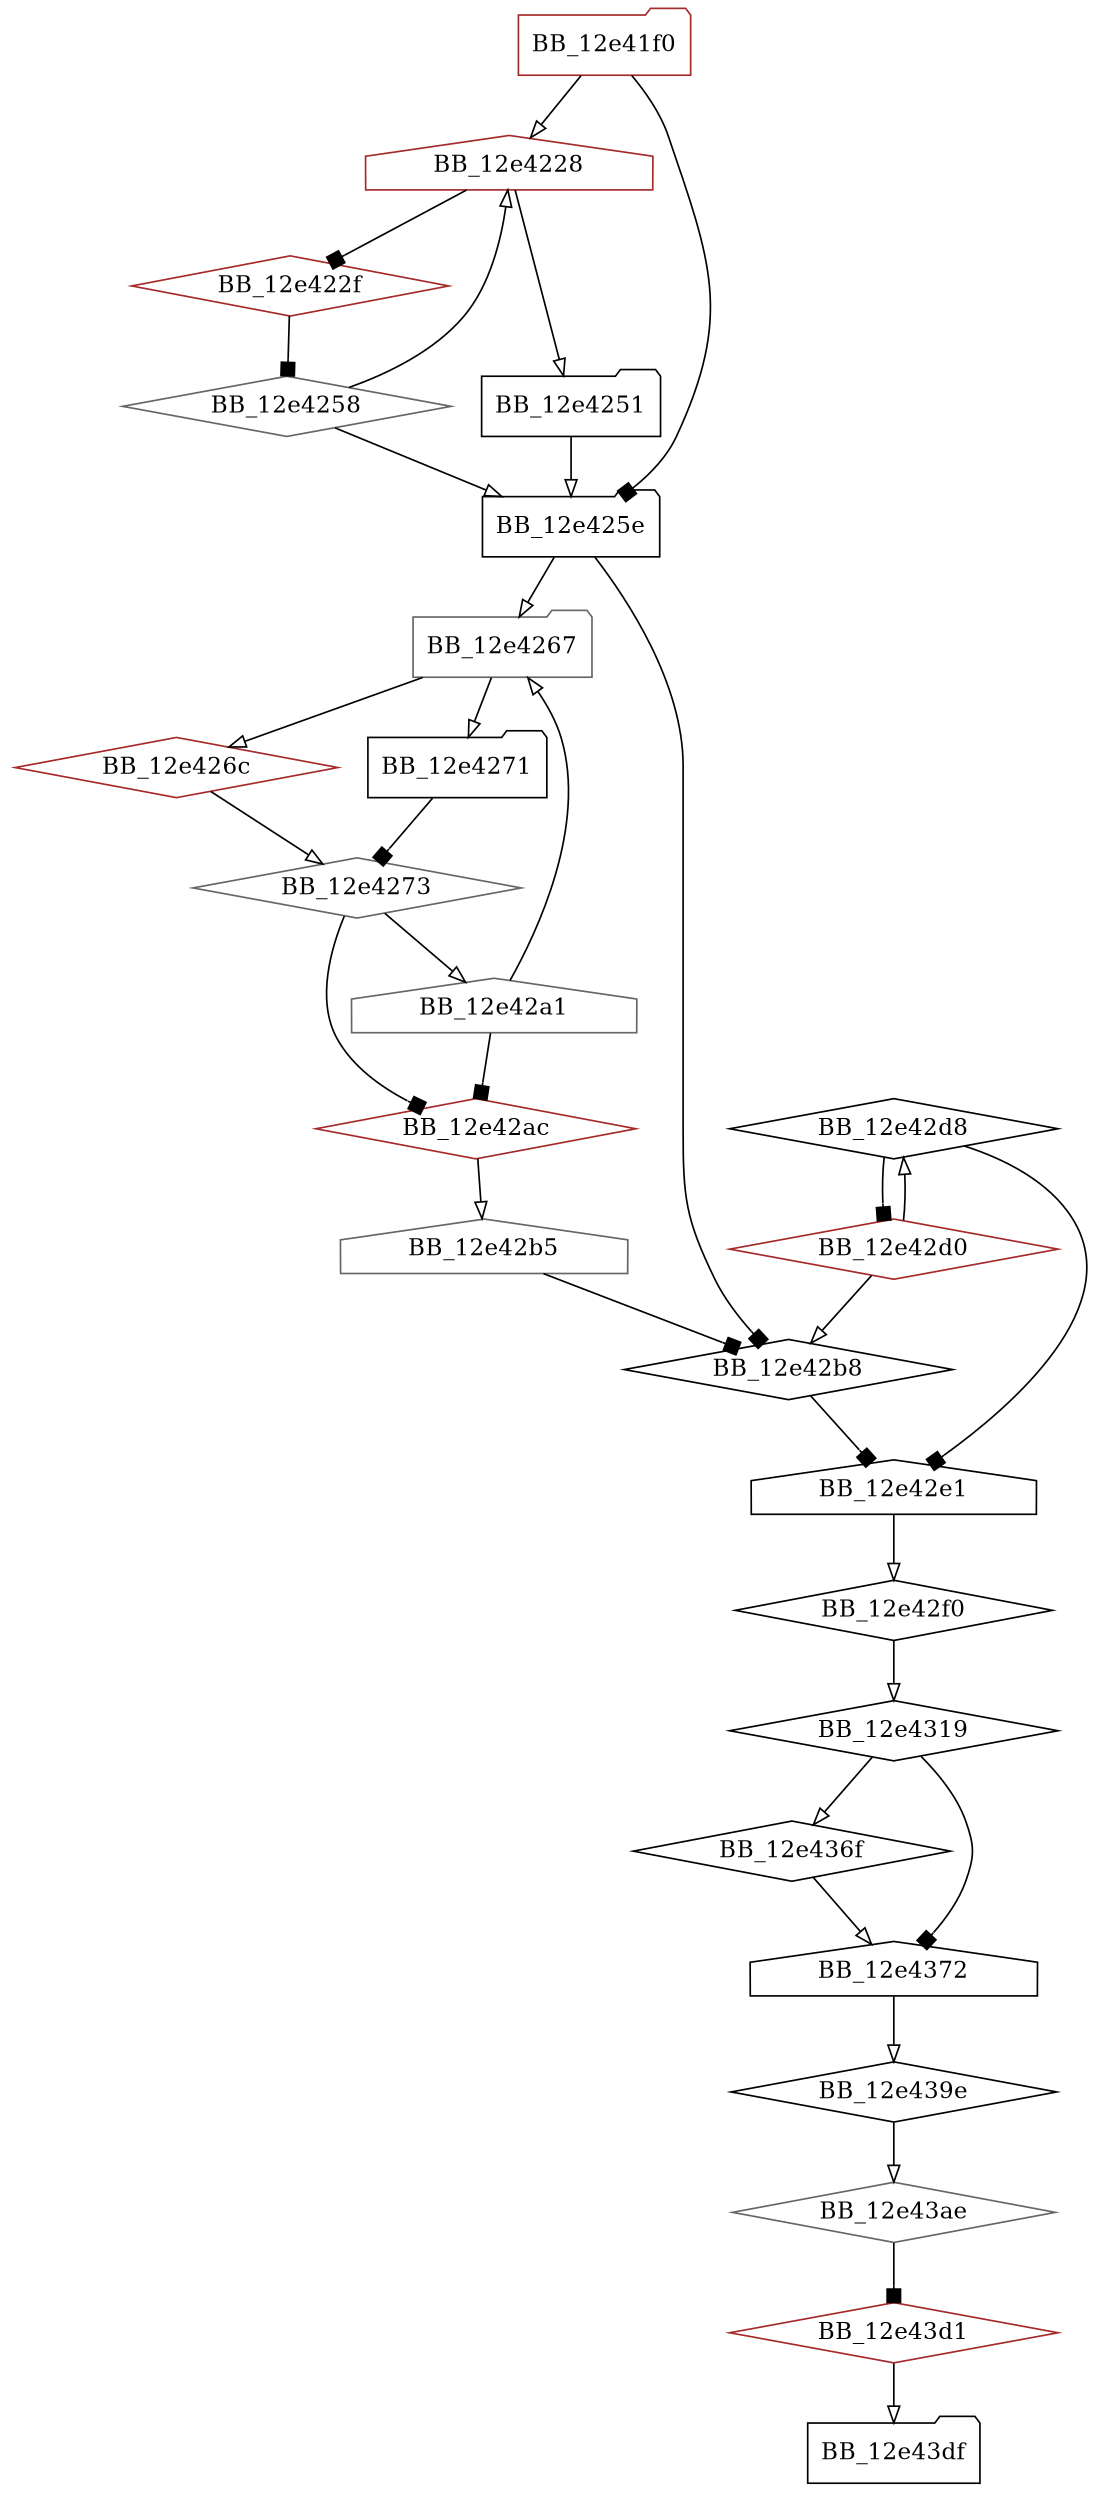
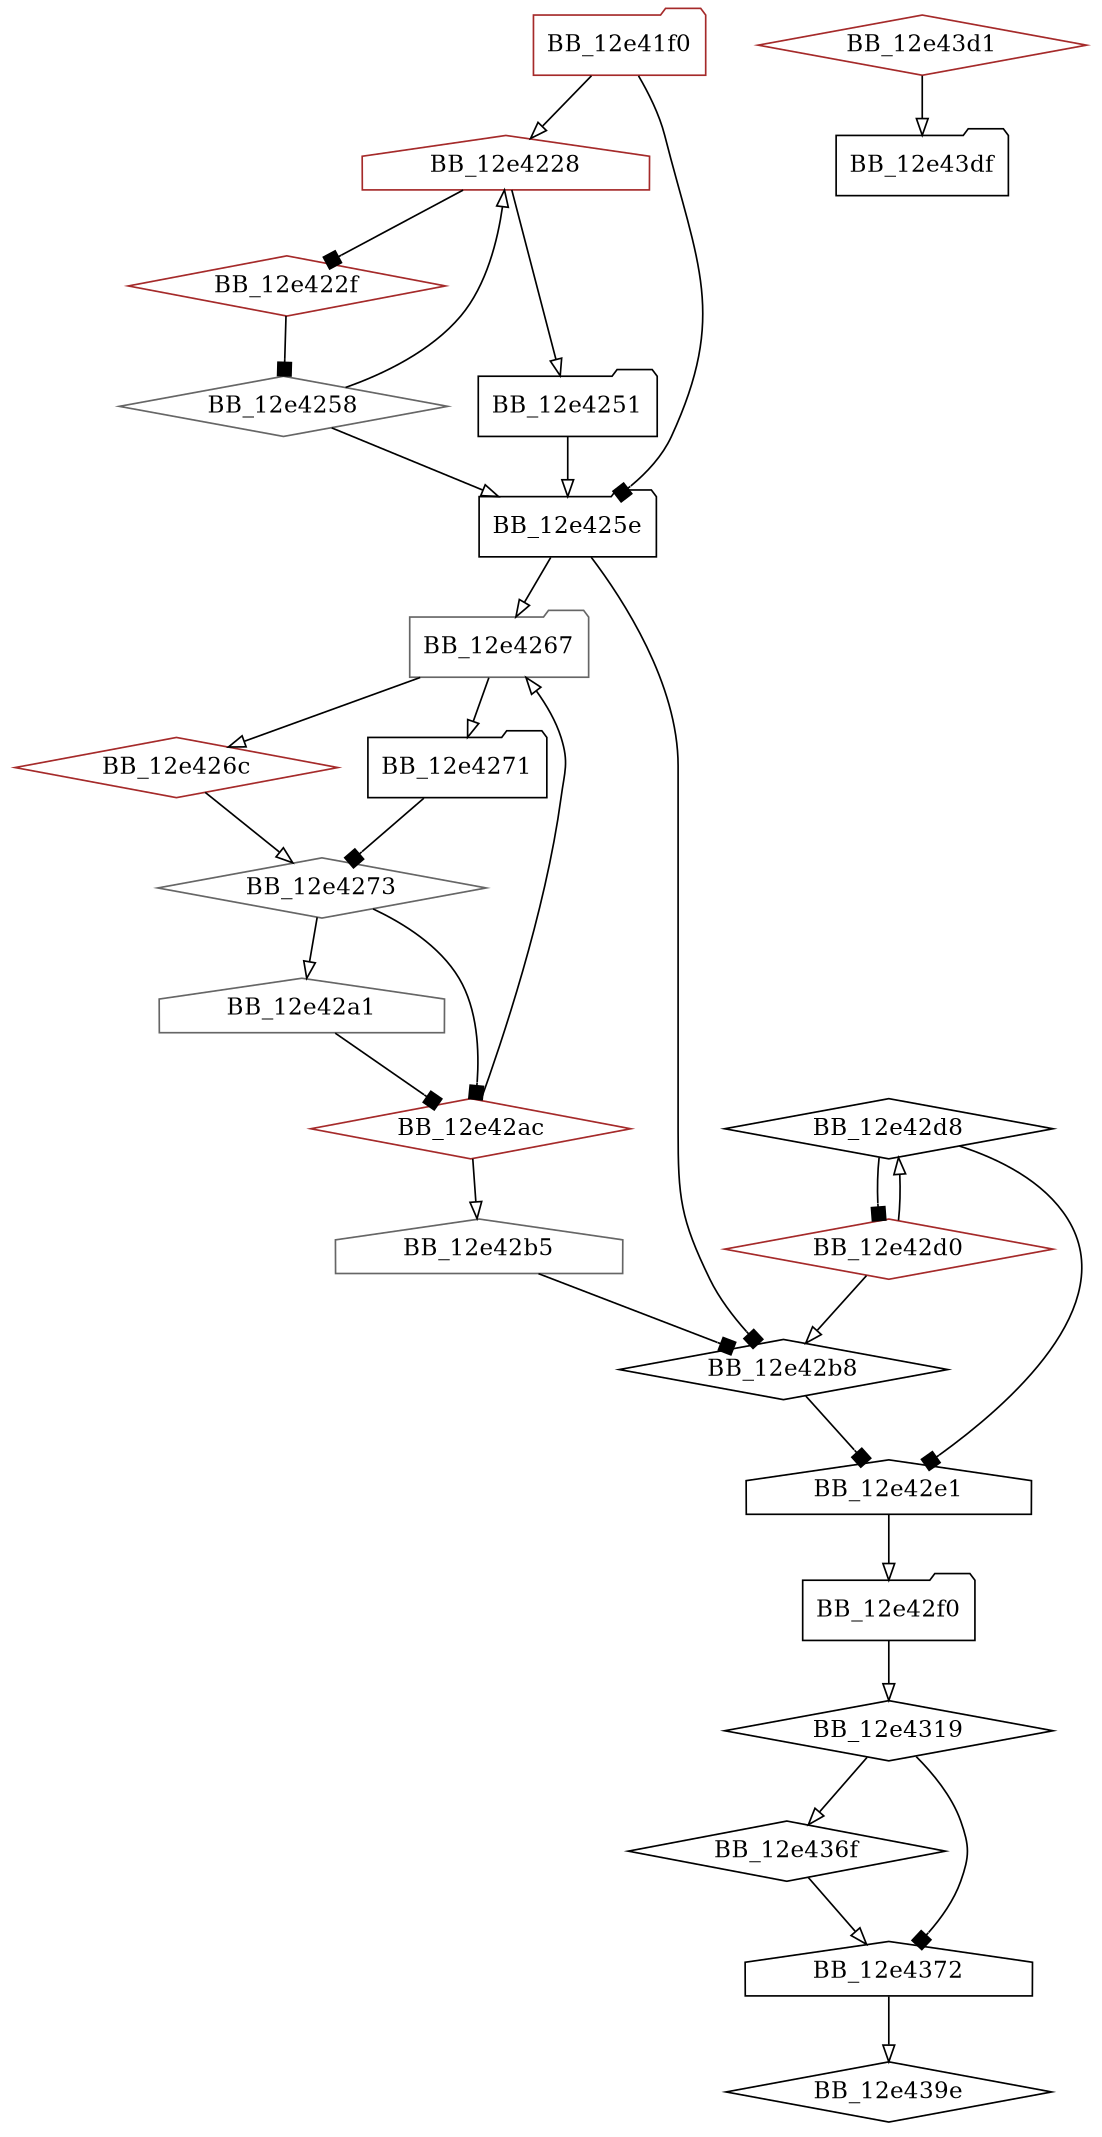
(564, 838) -> (542, 896)
(894, 1610) -> (889, 1610)
(894, 2212) -> none
